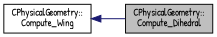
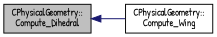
(113, 19) -> (113, 19)
